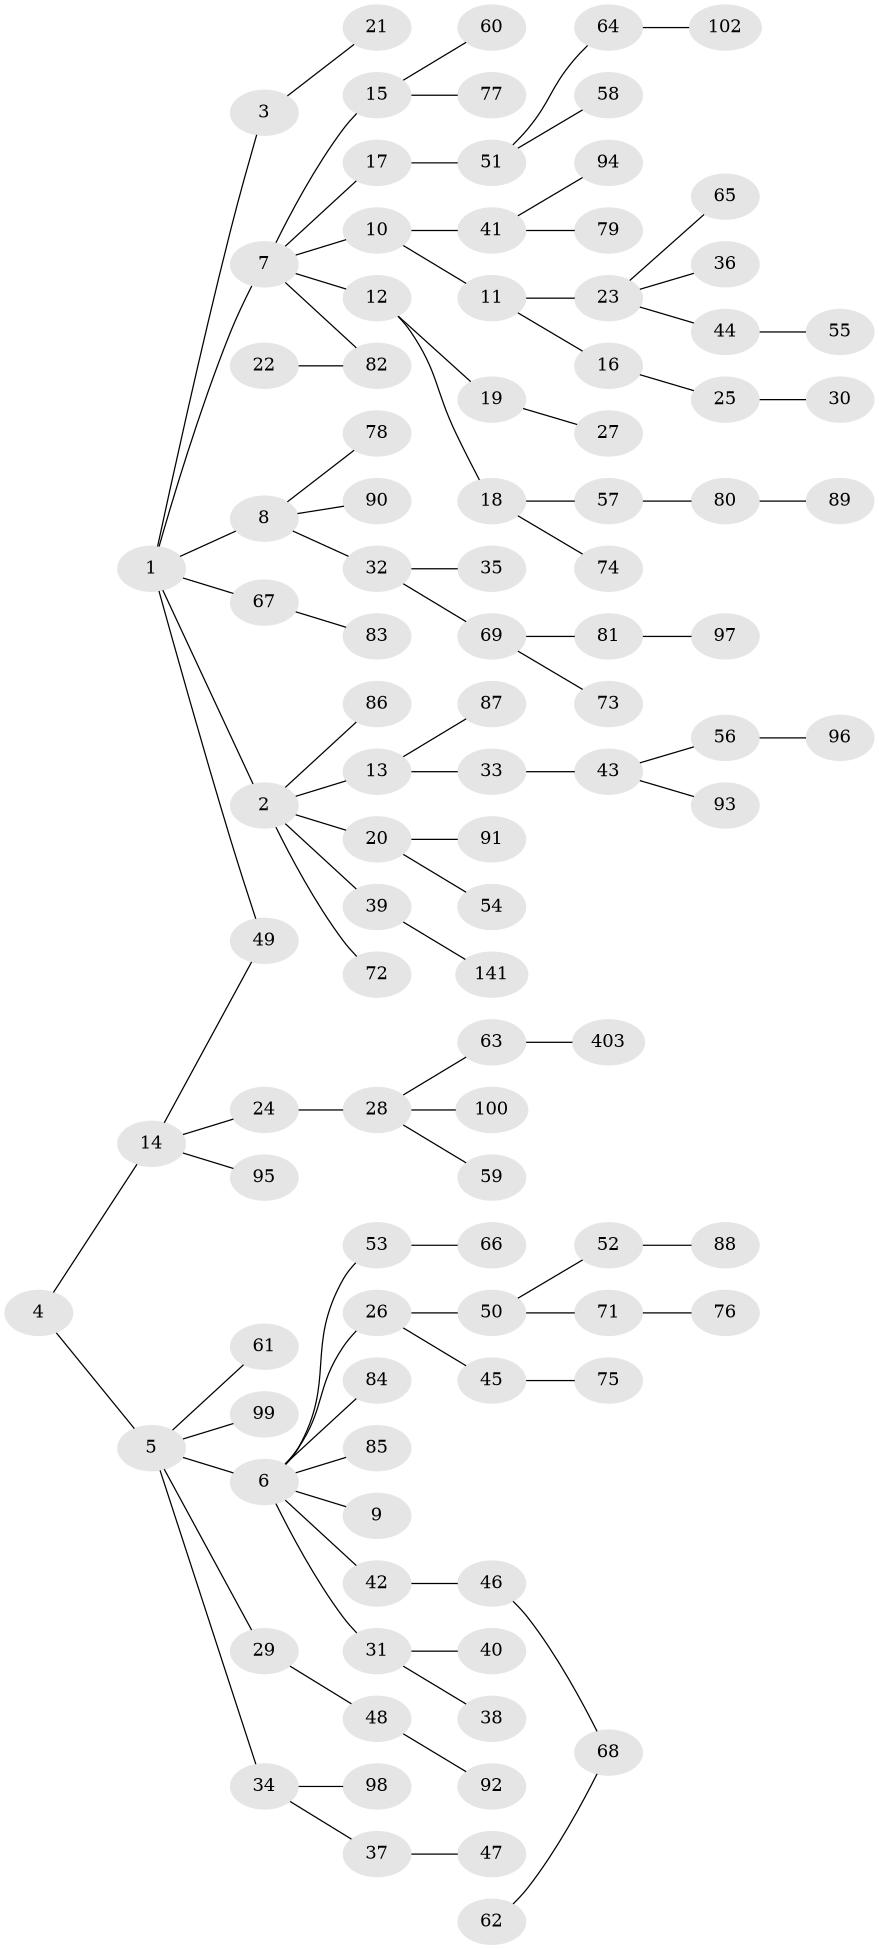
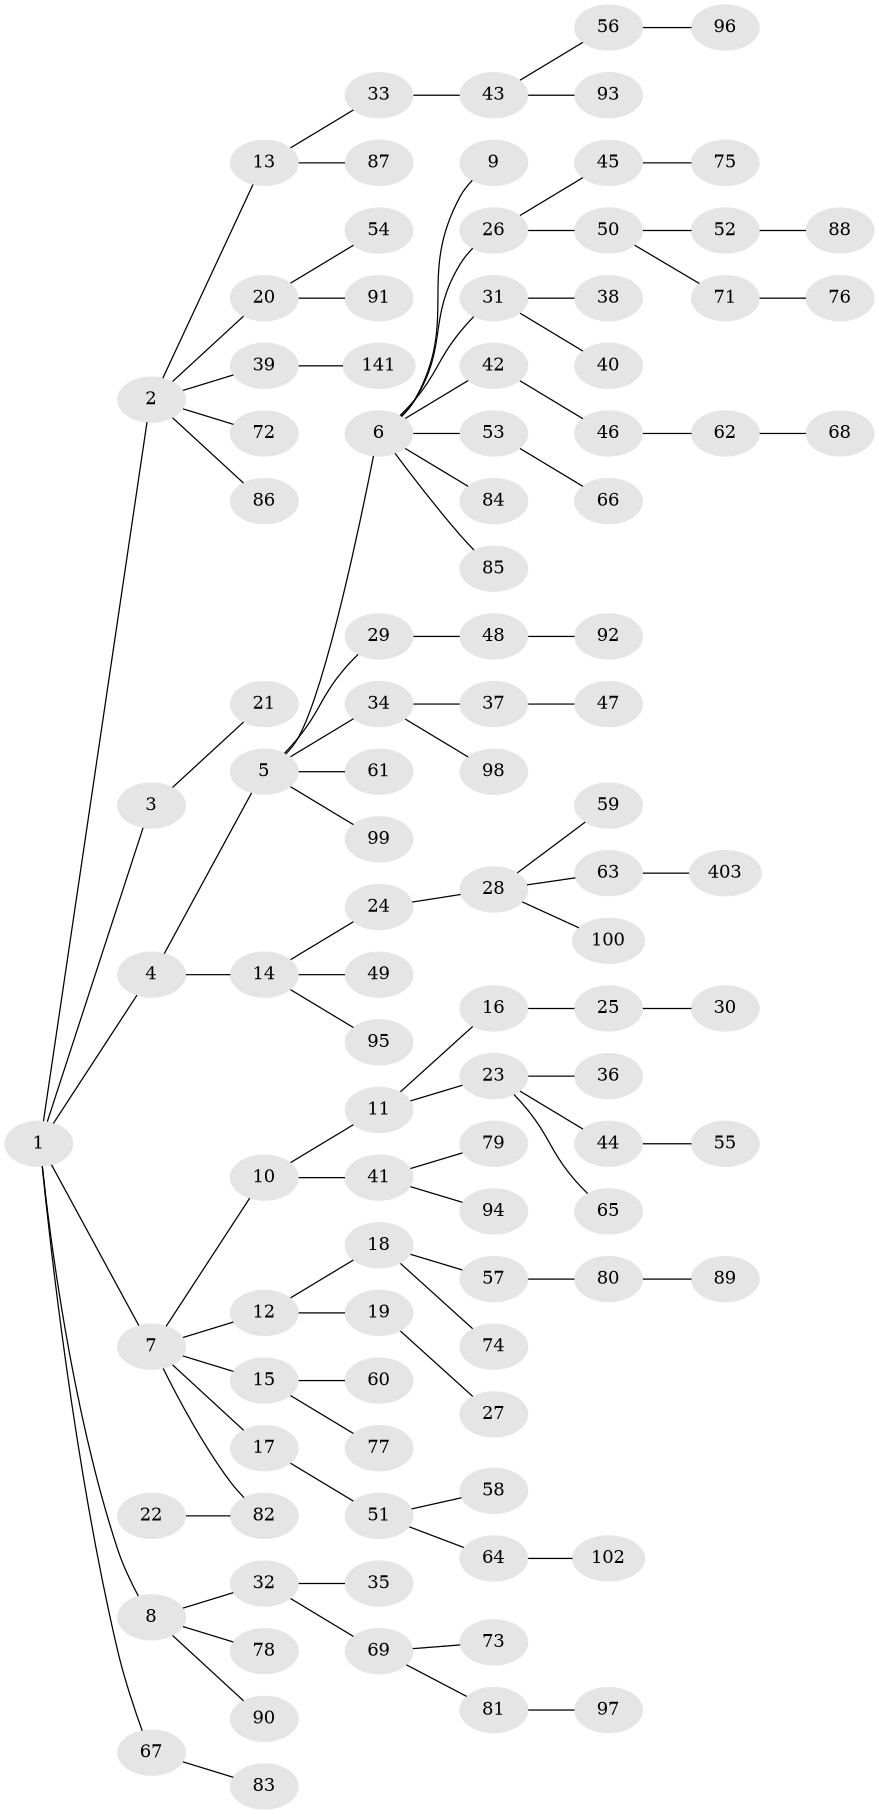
(206, 755) -> (95, 1059)
(559, 1663) -> (667, 433)
